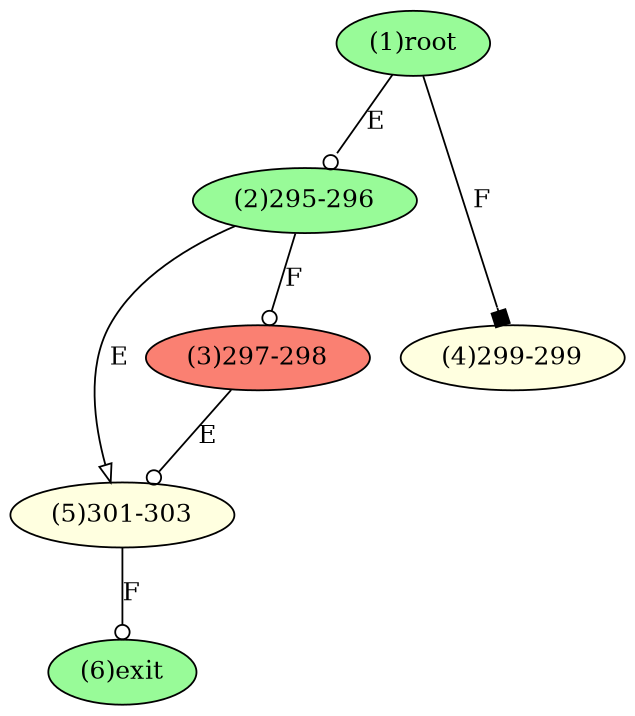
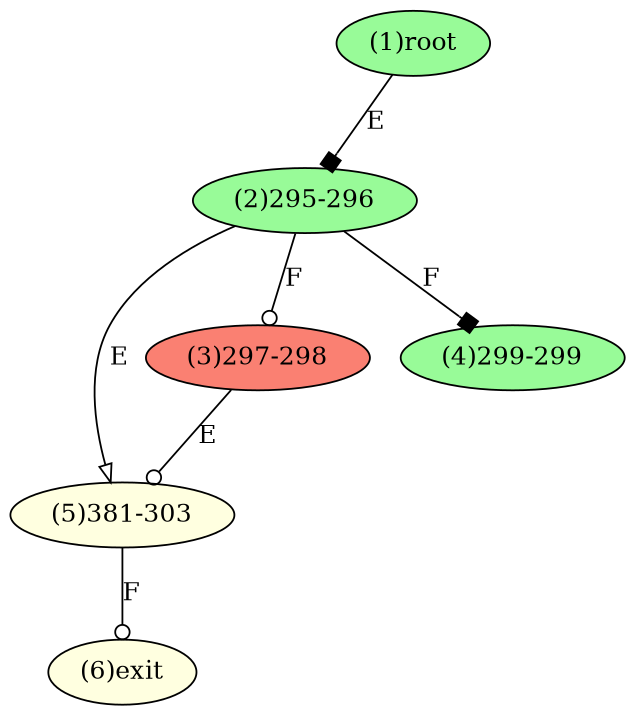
(365, 114) -> (365, 114)
(460, 192) -> (402, 274)
(513, 358) -> (513, 358)
(122, 515) -> (122, 515)
(122, 672) -> (122, 672)
